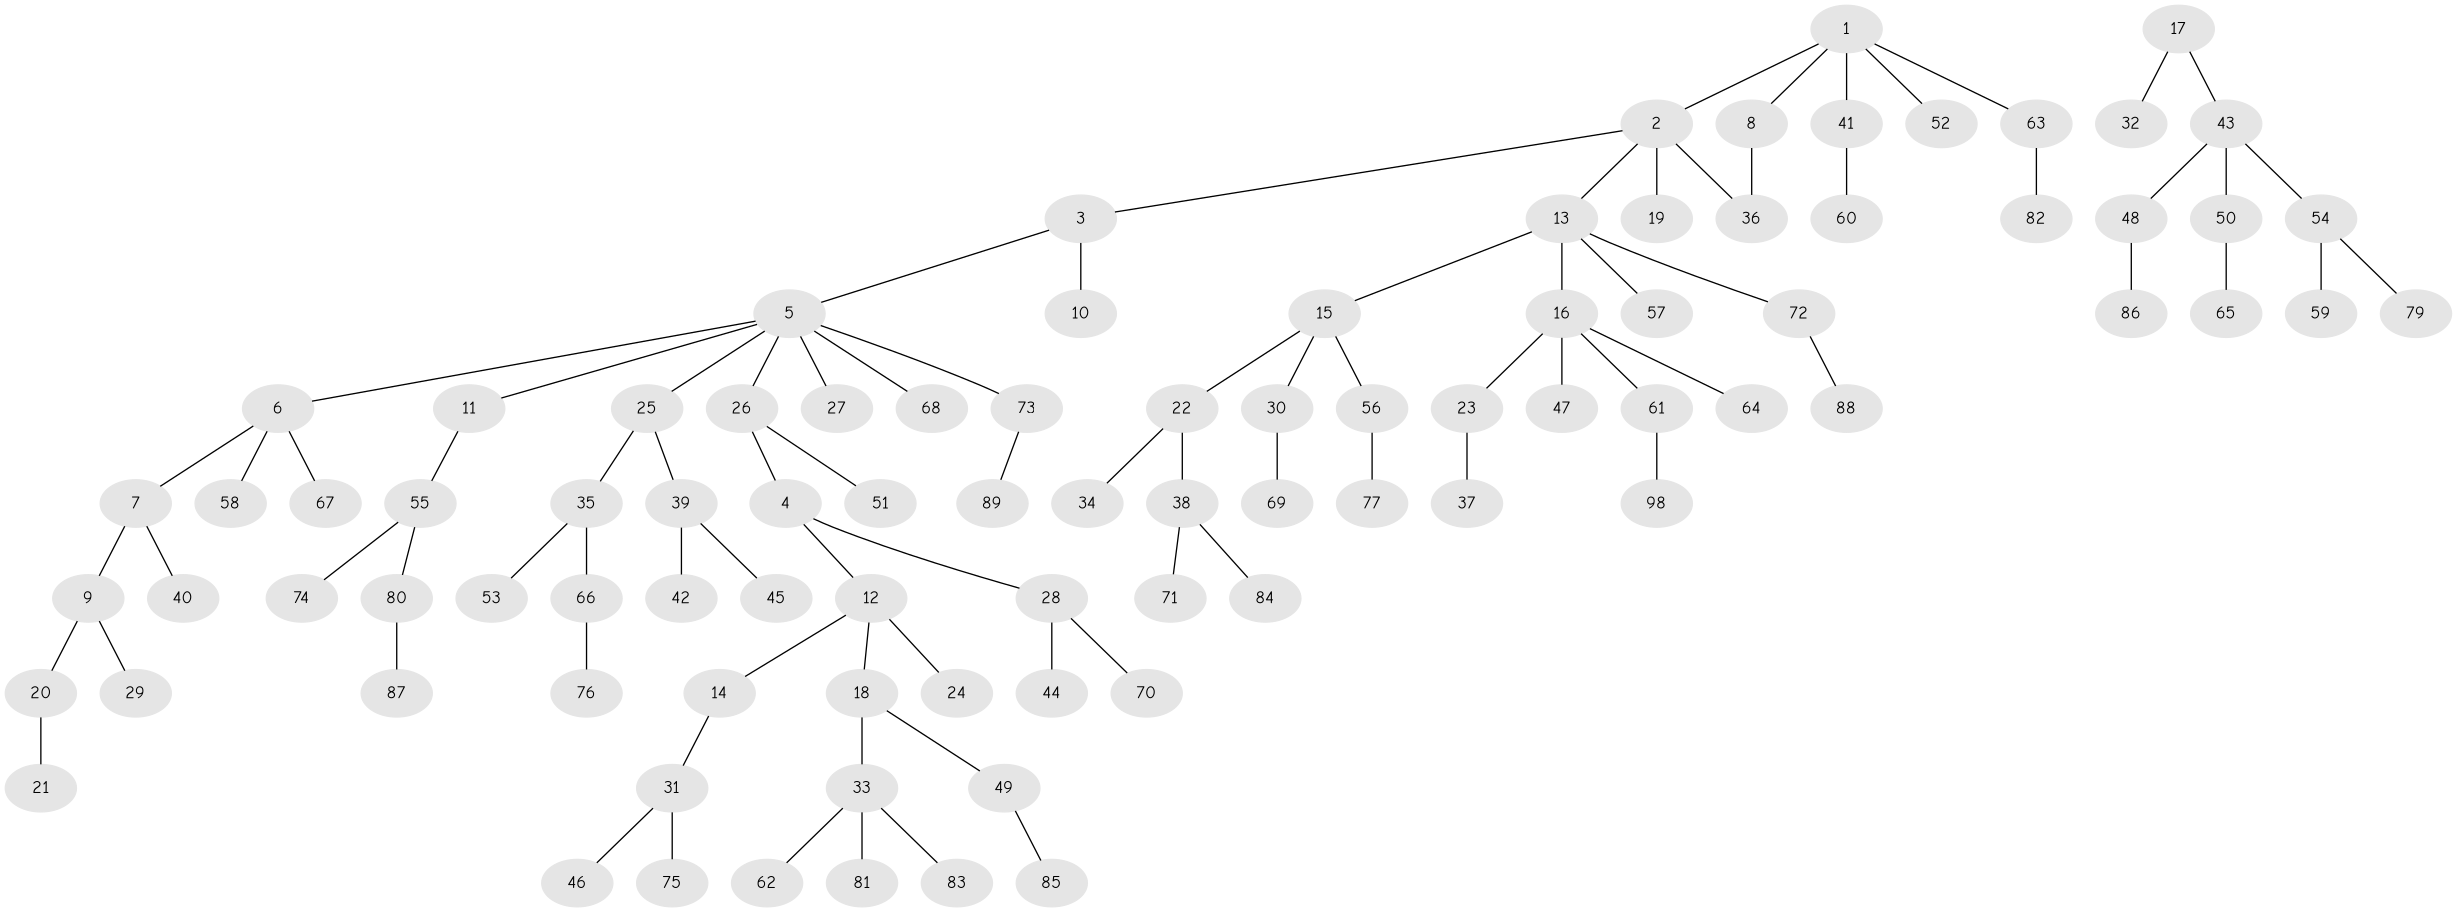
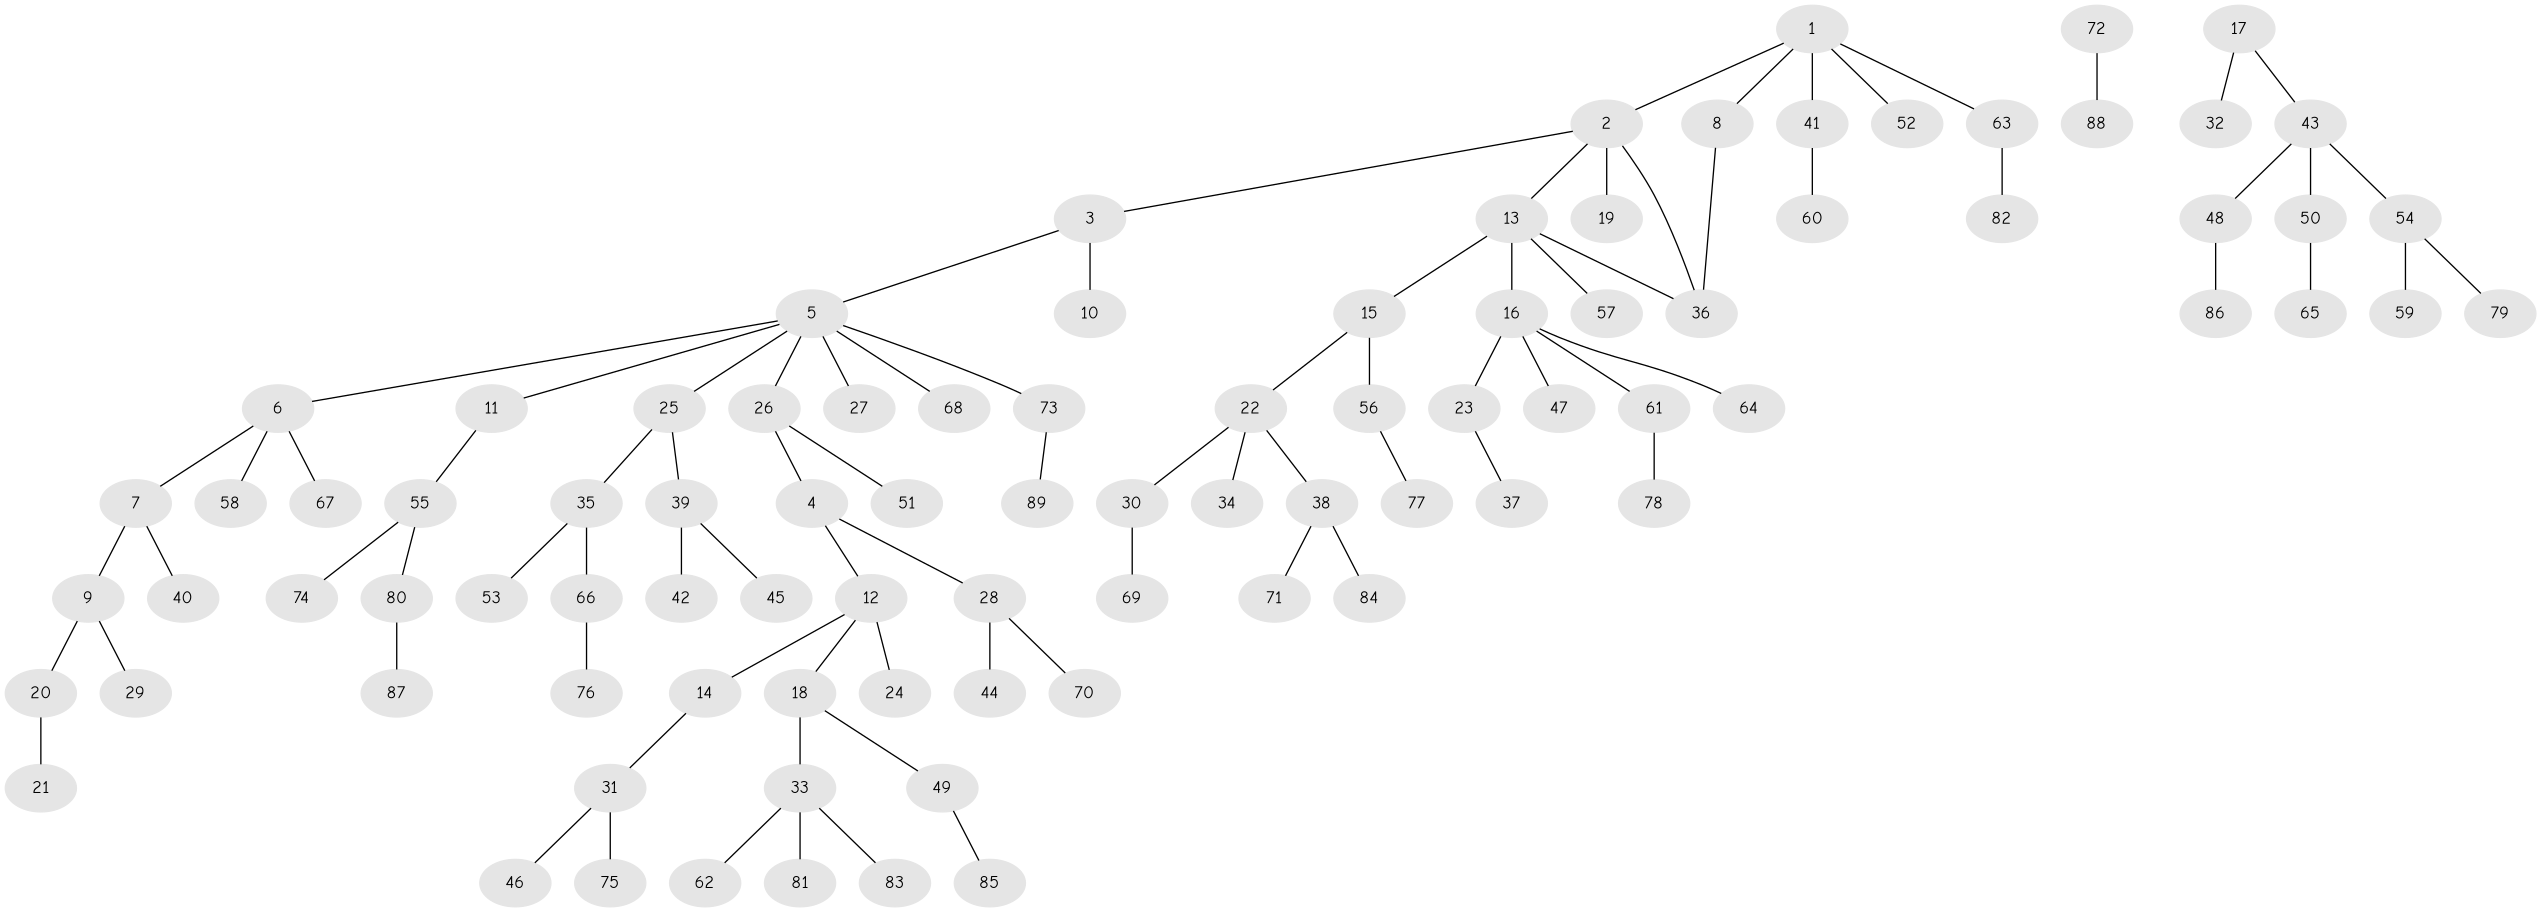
(1678, 270) -> (1607, 266)
(1301, 361) -> (1191, 456)
(1657, 503) -> (1654, 503)
